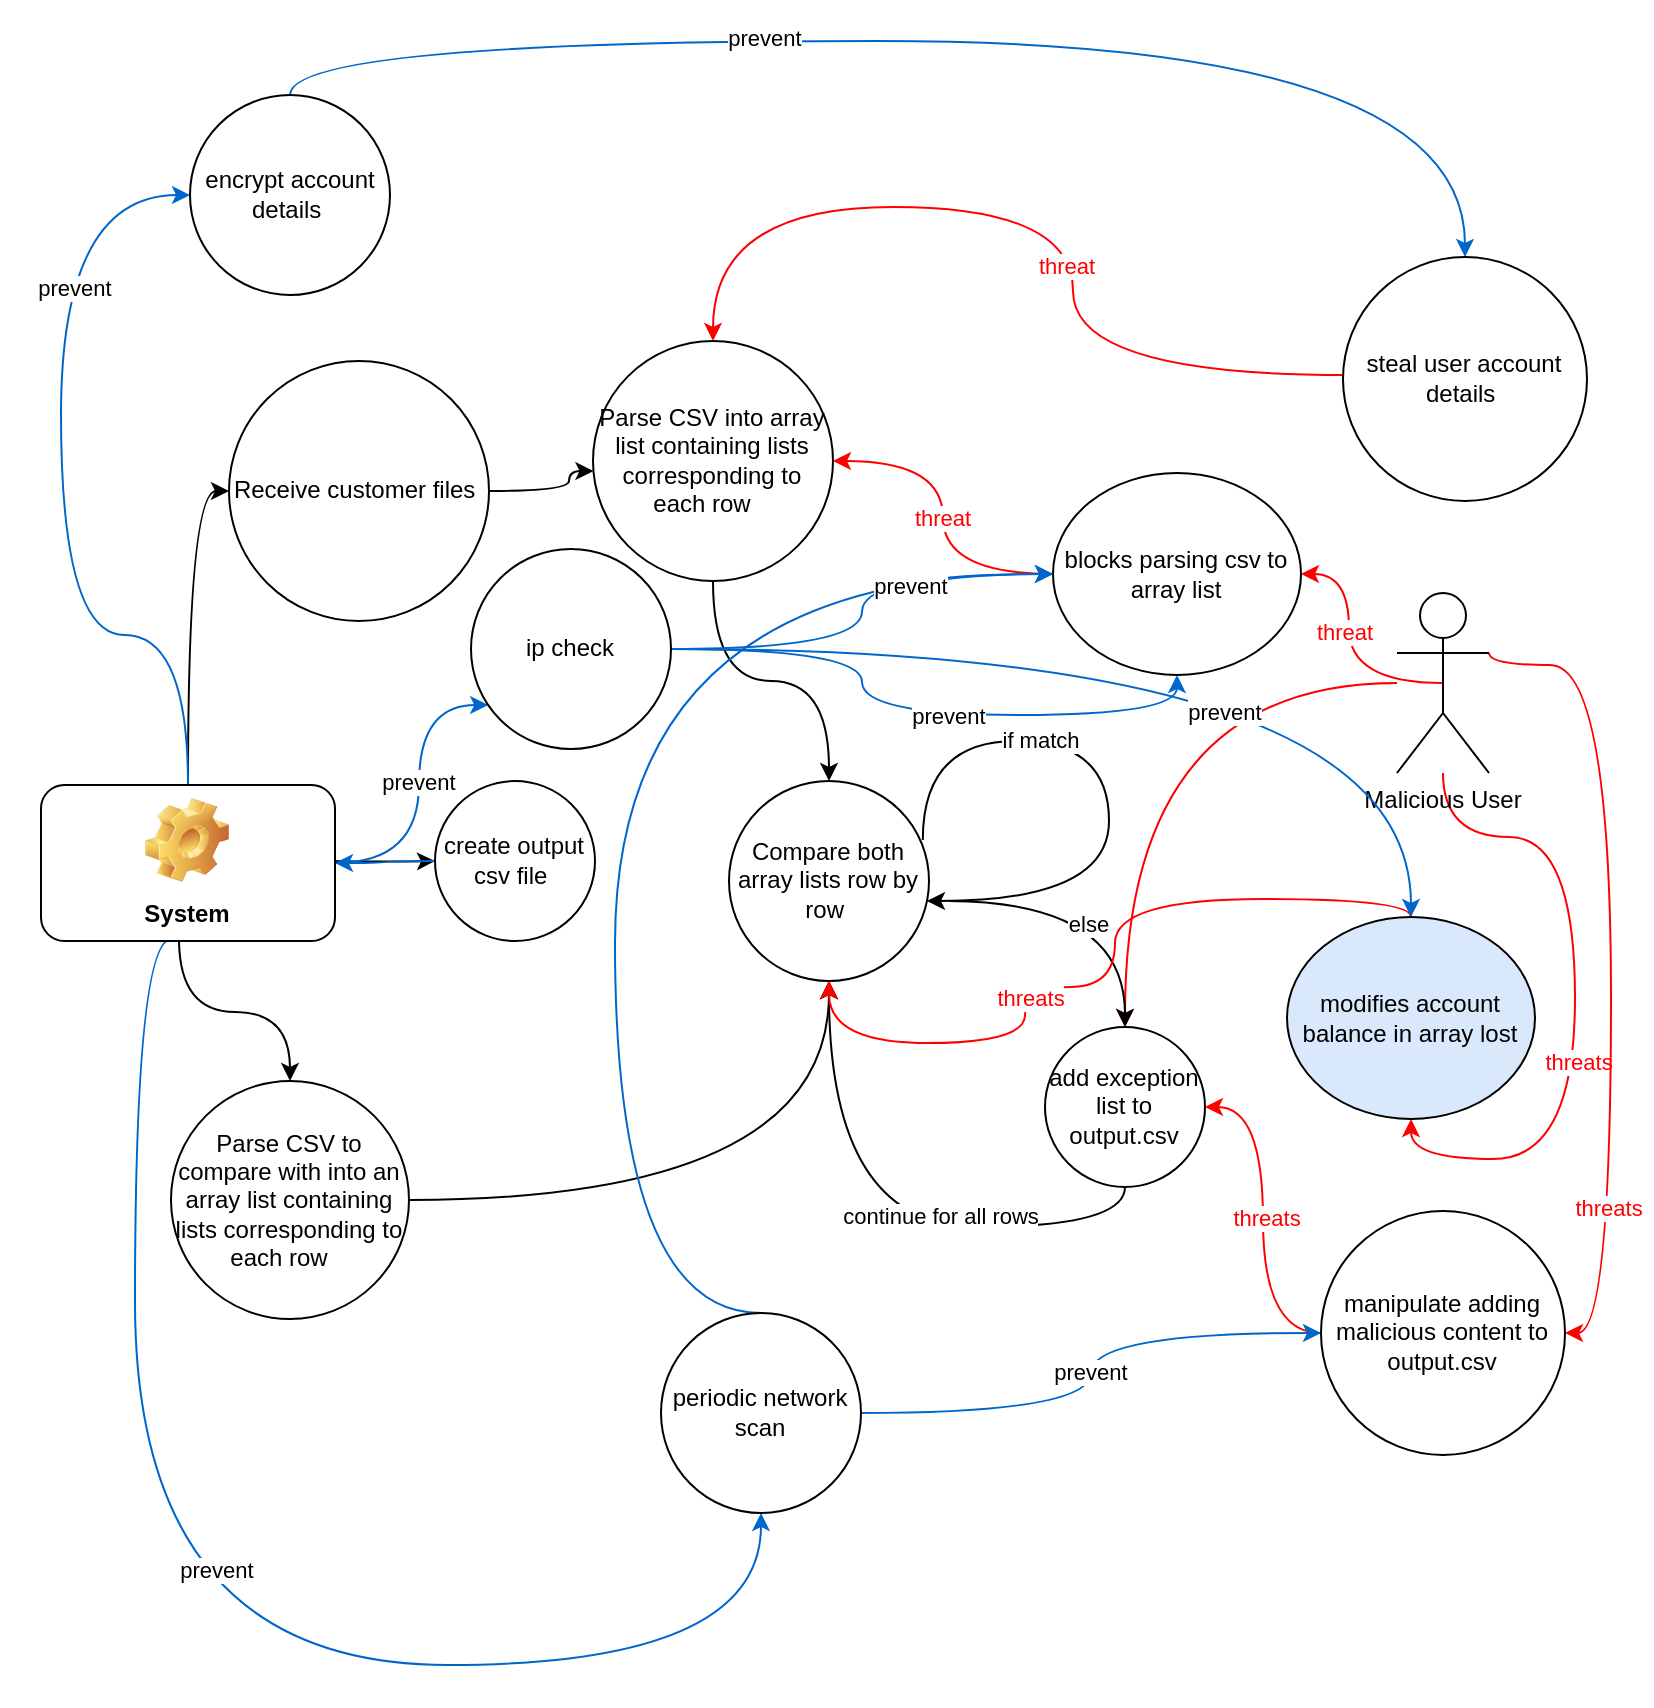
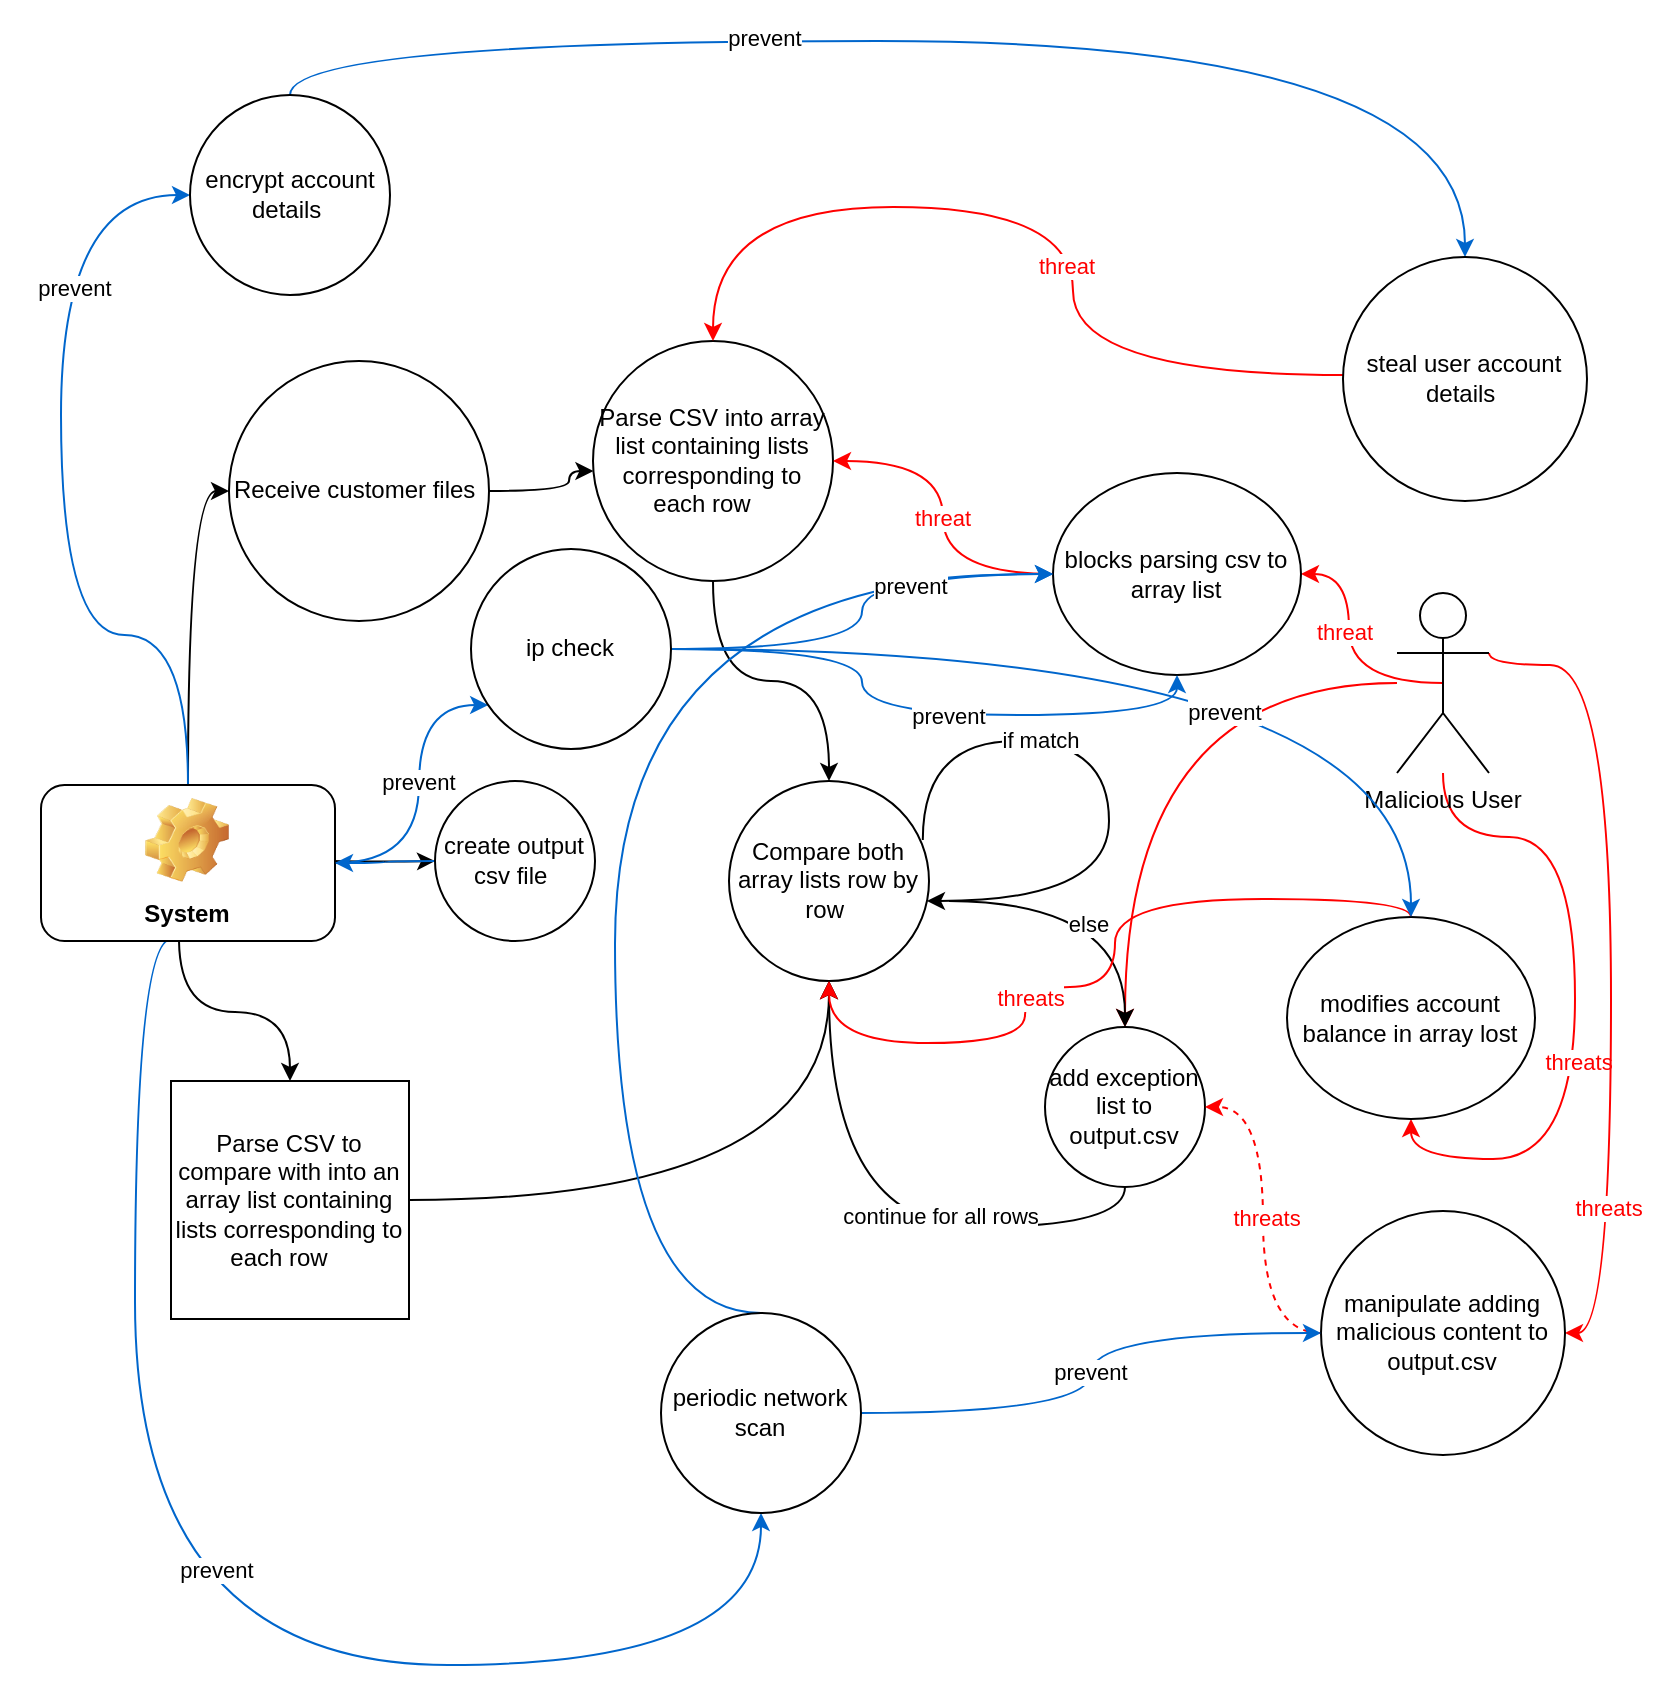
(1411, 1018) -> (1411, 1018)
(1256, 1149) -> (1256, 1149)
(290, 1200) -> (290, 1200)
